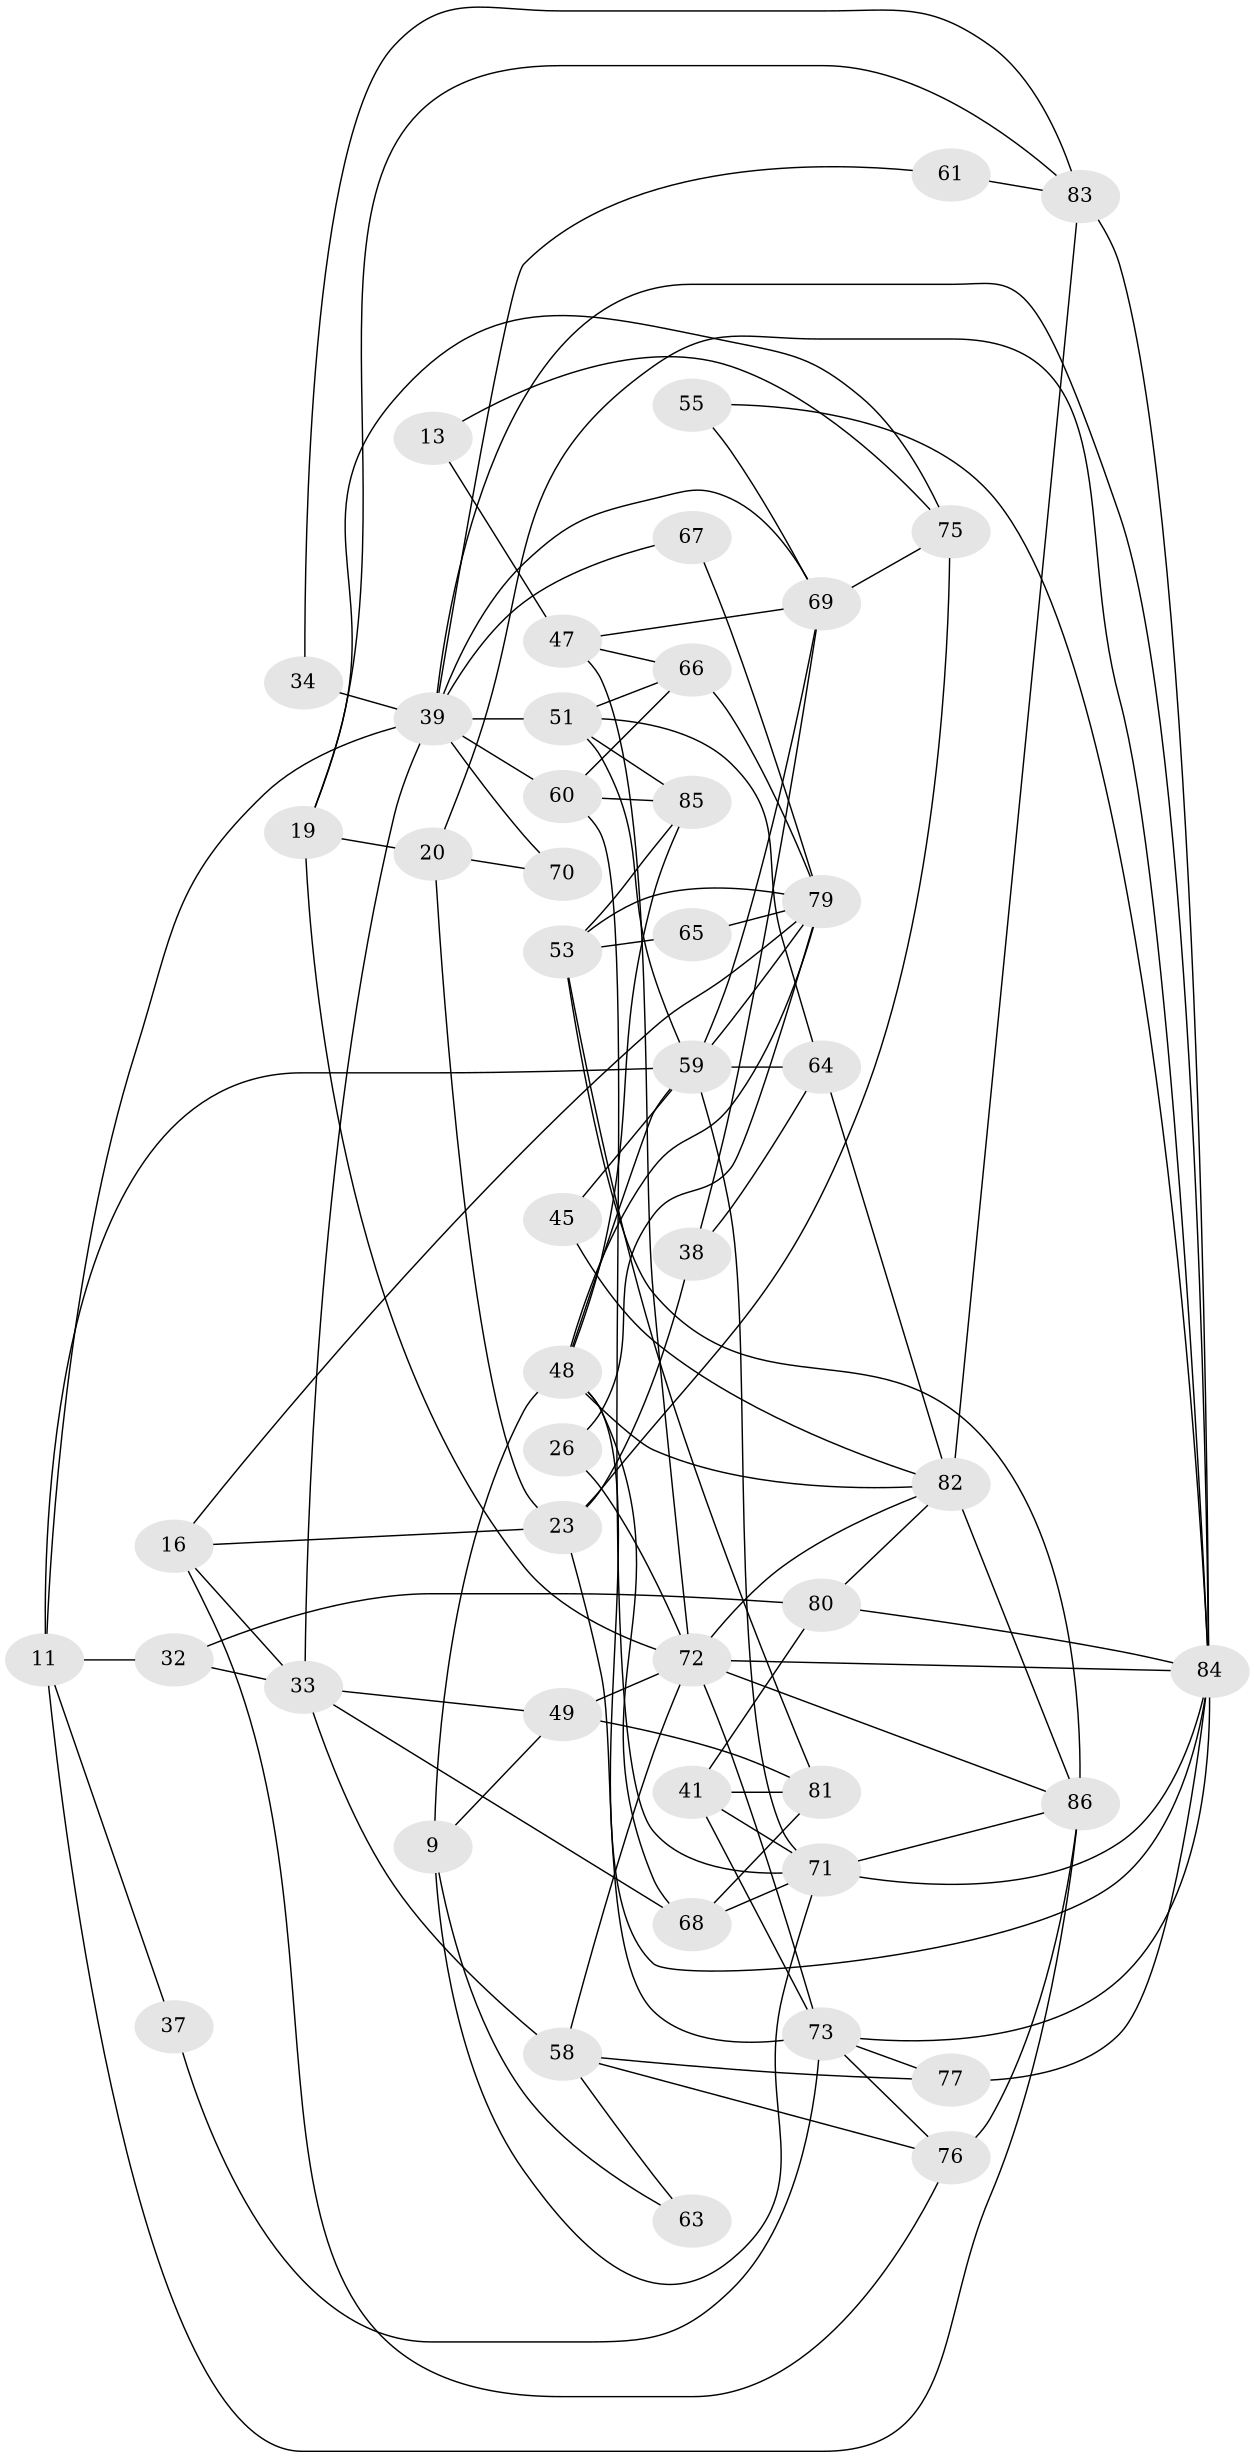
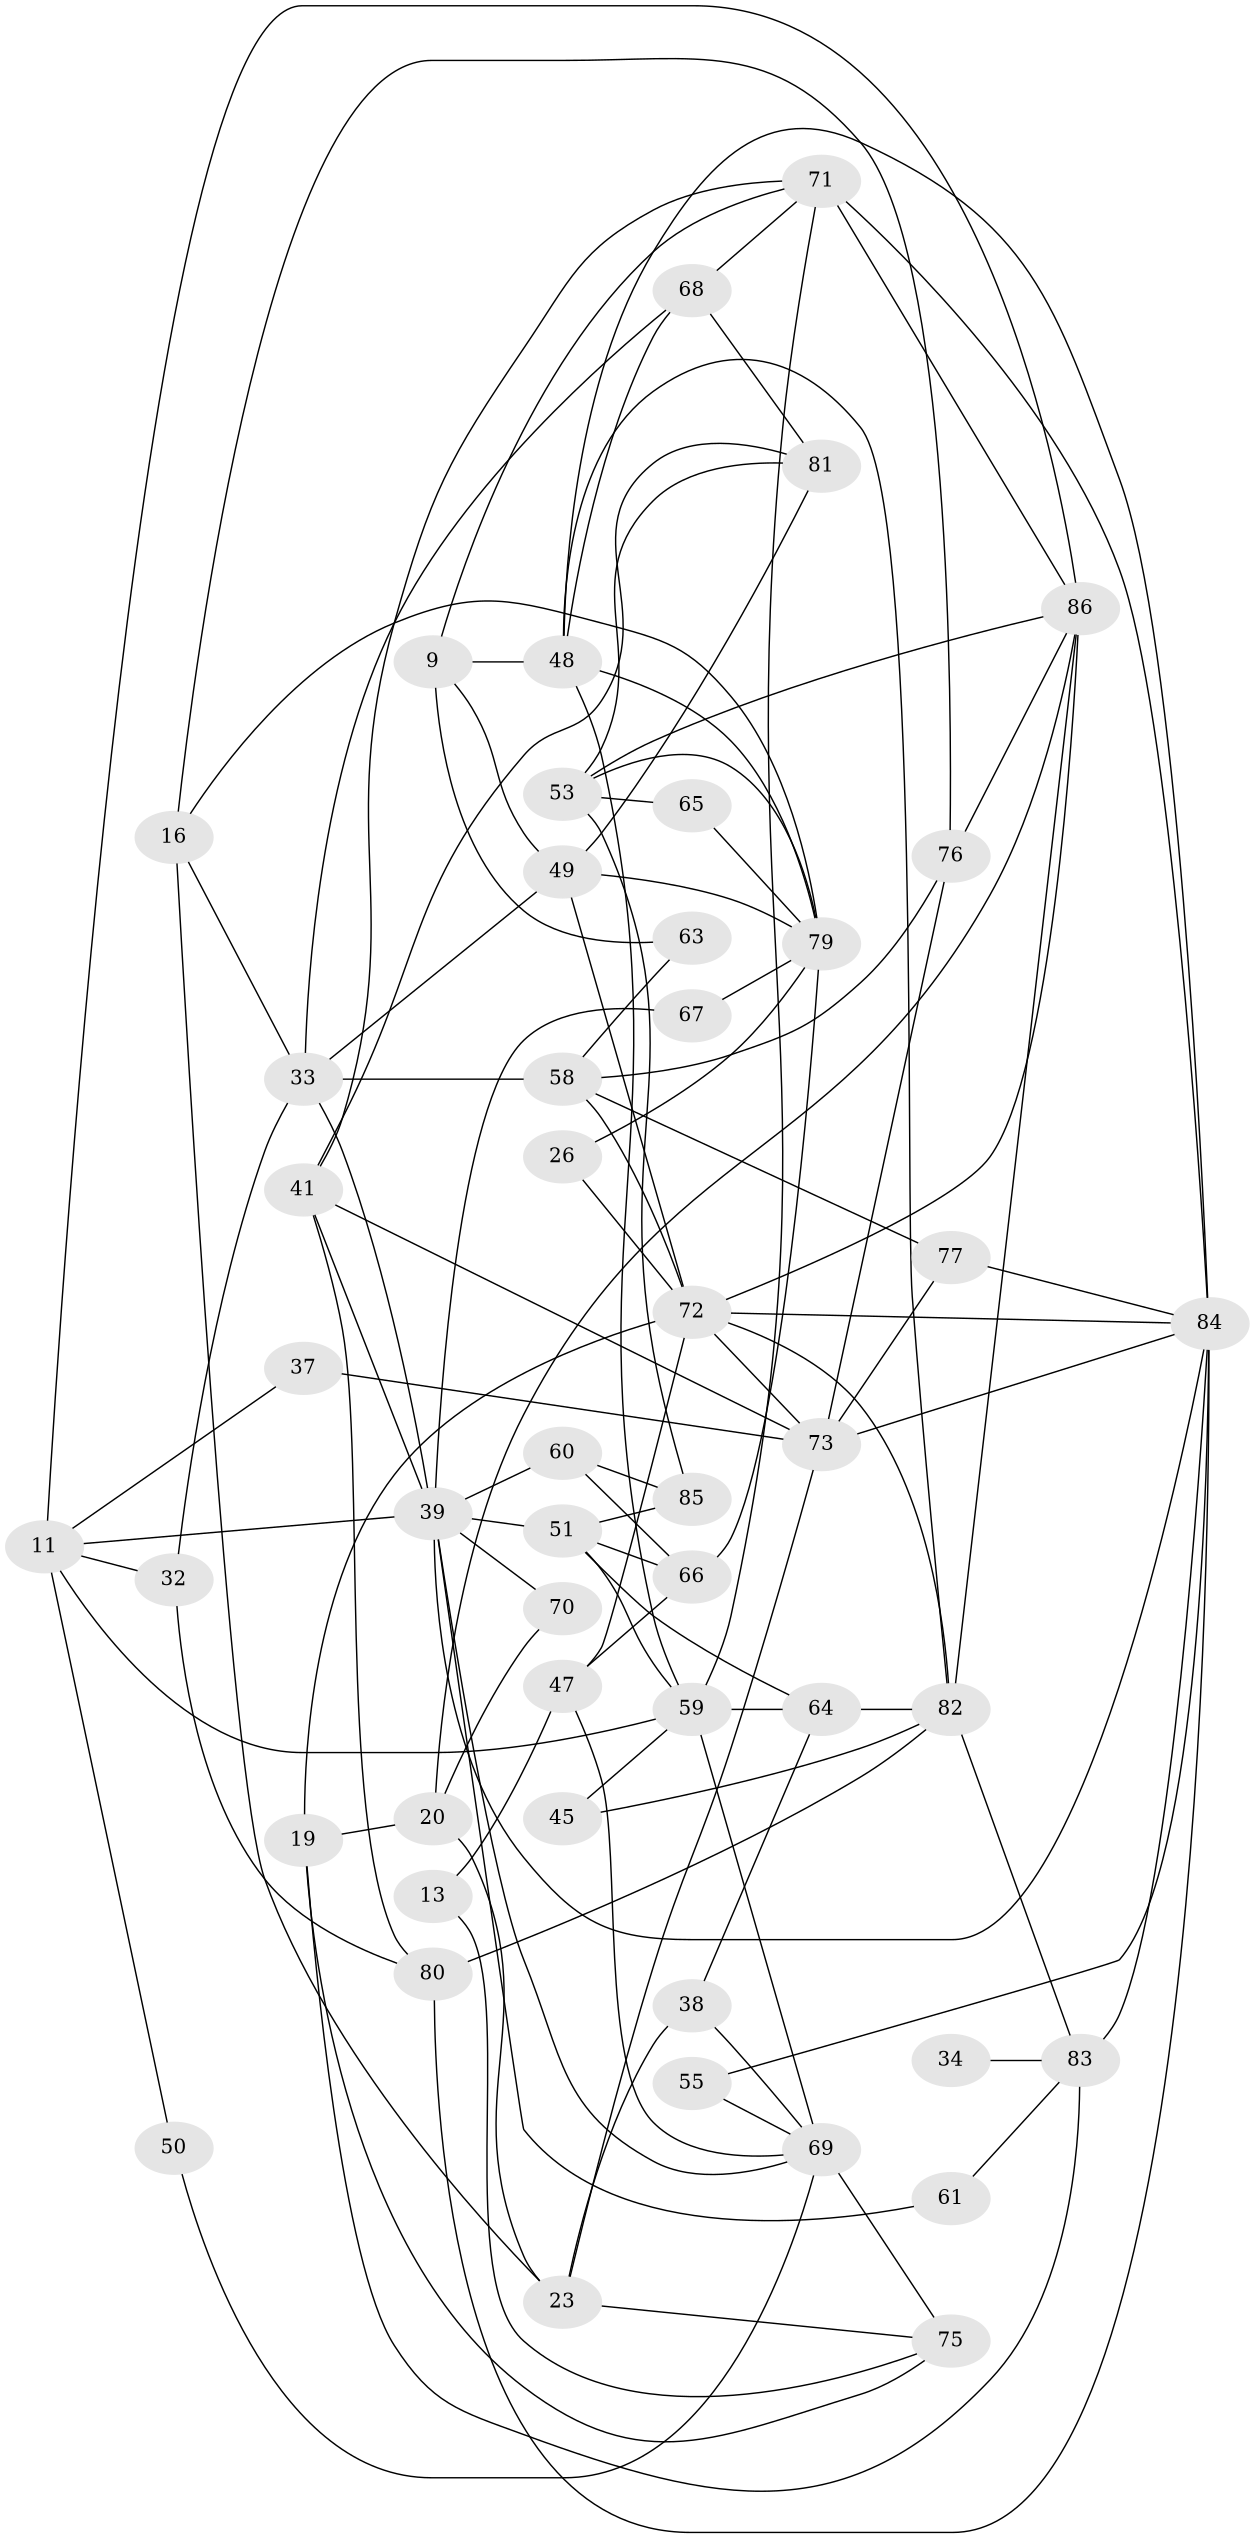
(1096, 543) -> (708, 1188)
(368, 701) -> (368, 1352)
(767, 973) -> (699, 891)
(629, 1033) -> none
(618, 1277) -> none
none -> (174, 2148)
